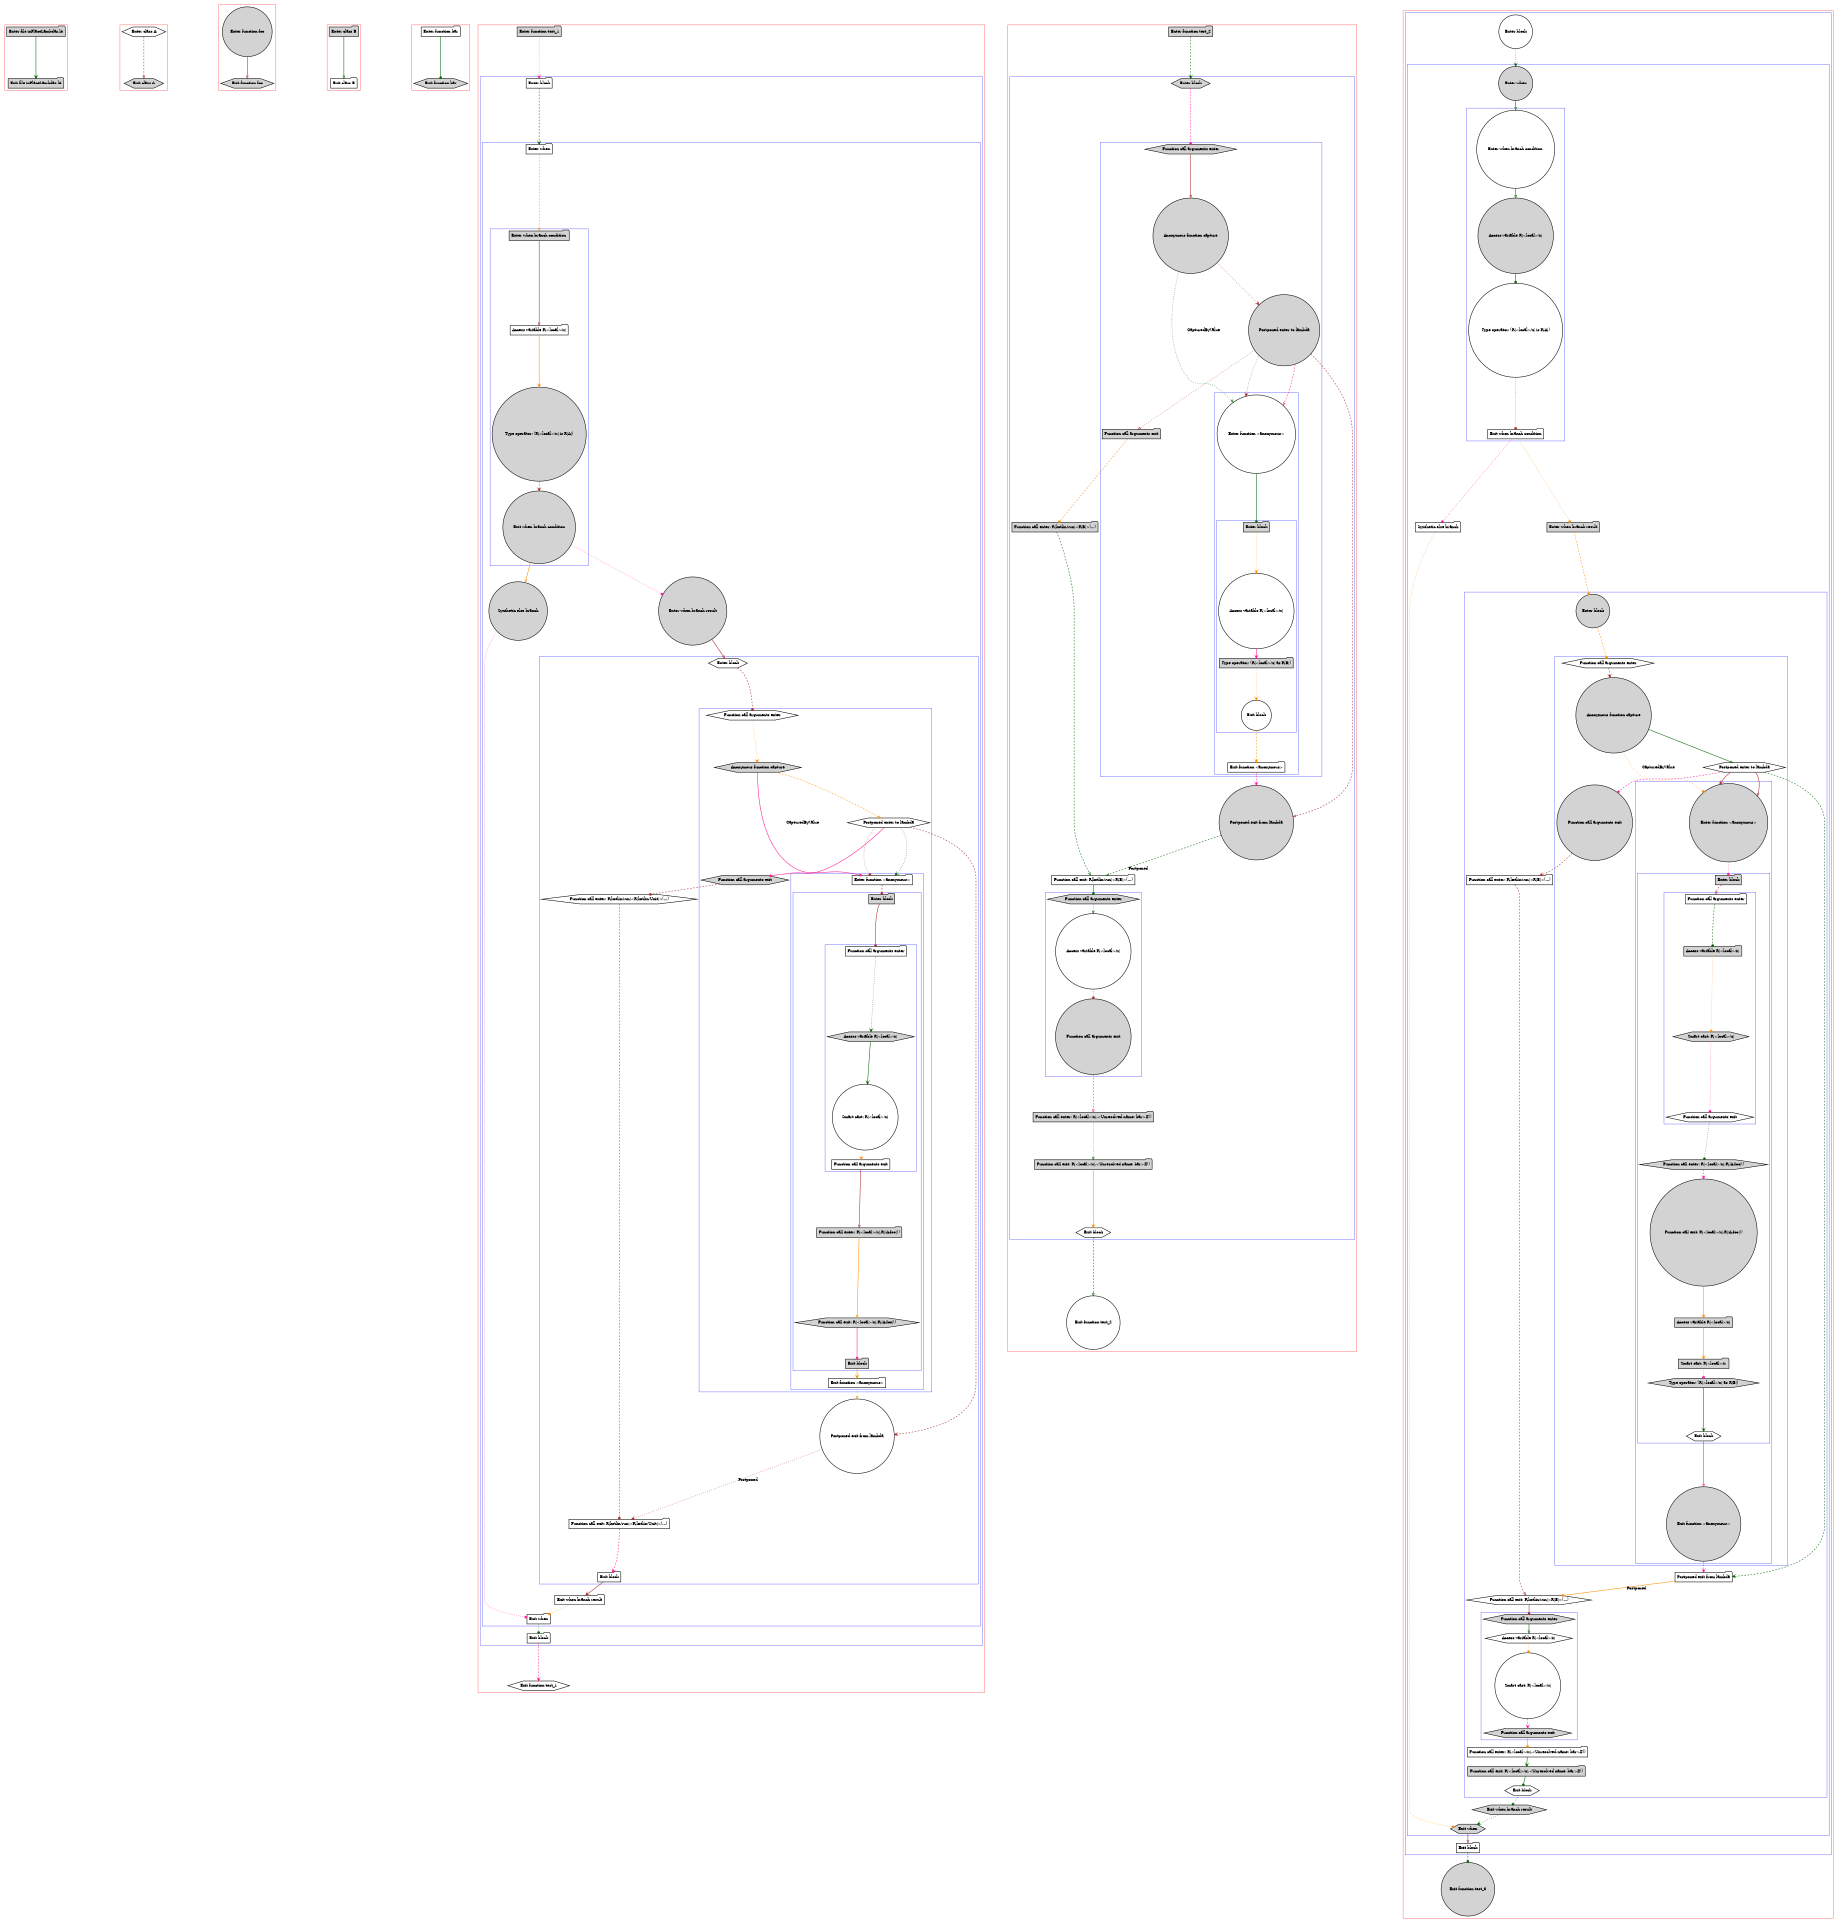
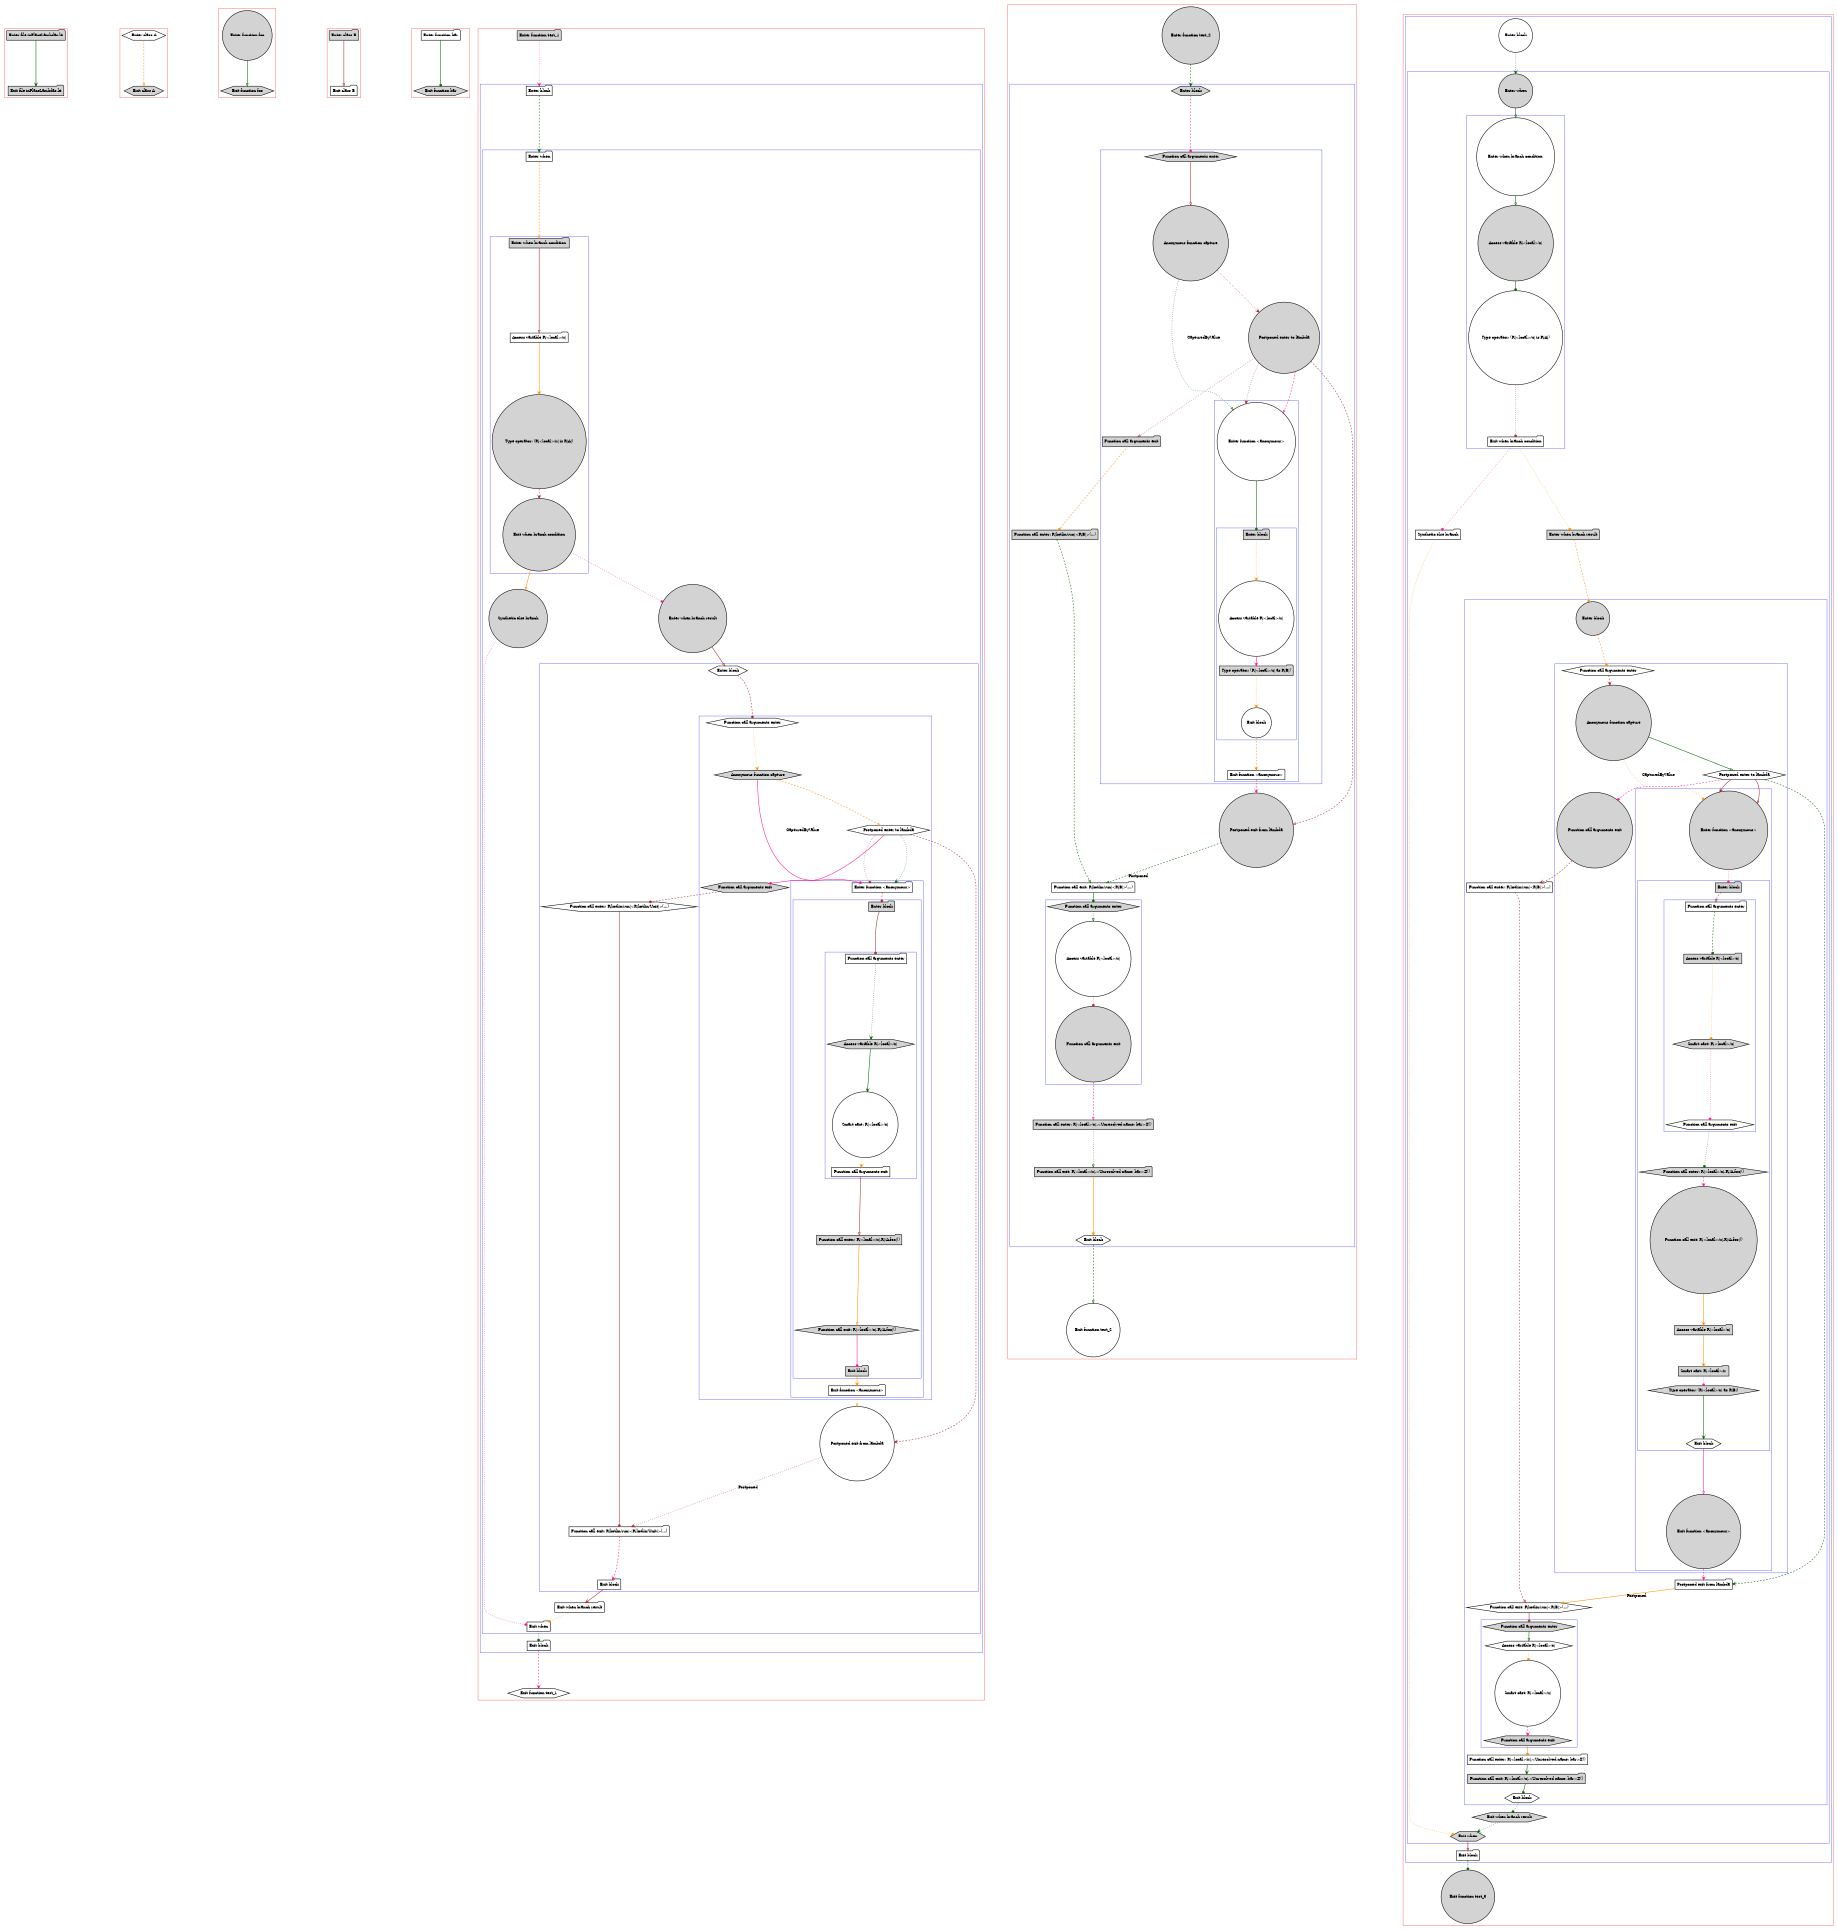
(1191, 32) -> (1191, 35)
(144, 56) -> (144, 62)
(344, 56) -> (344, 62)
(247, 66) -> (247, 72)
(619, 1210) -> (619, 1218)
